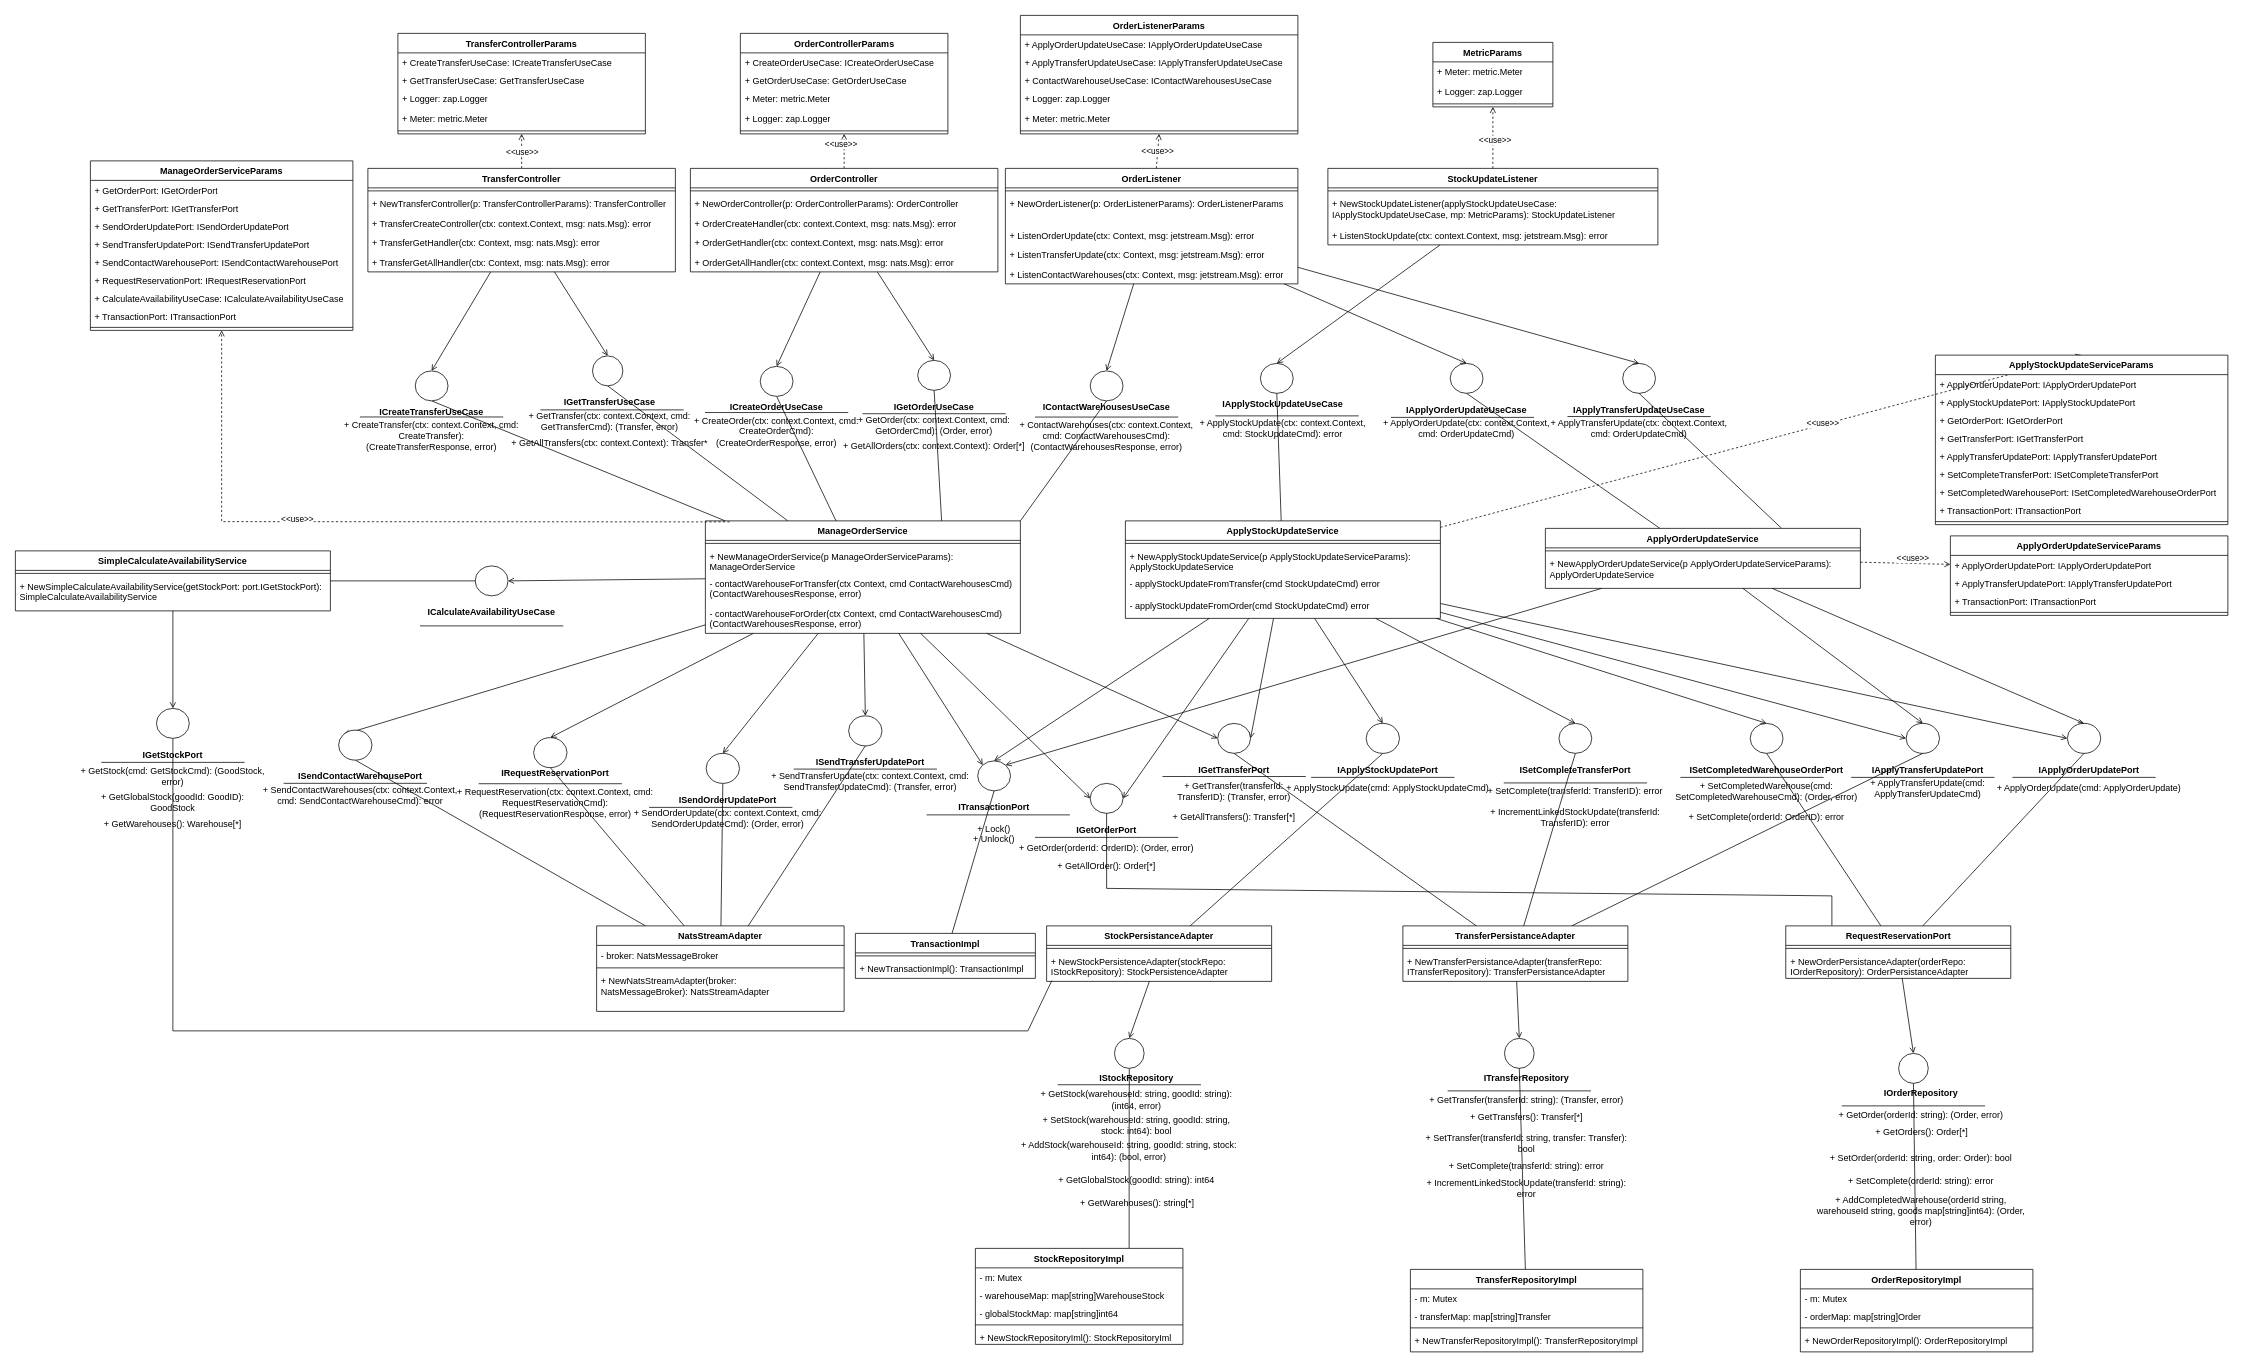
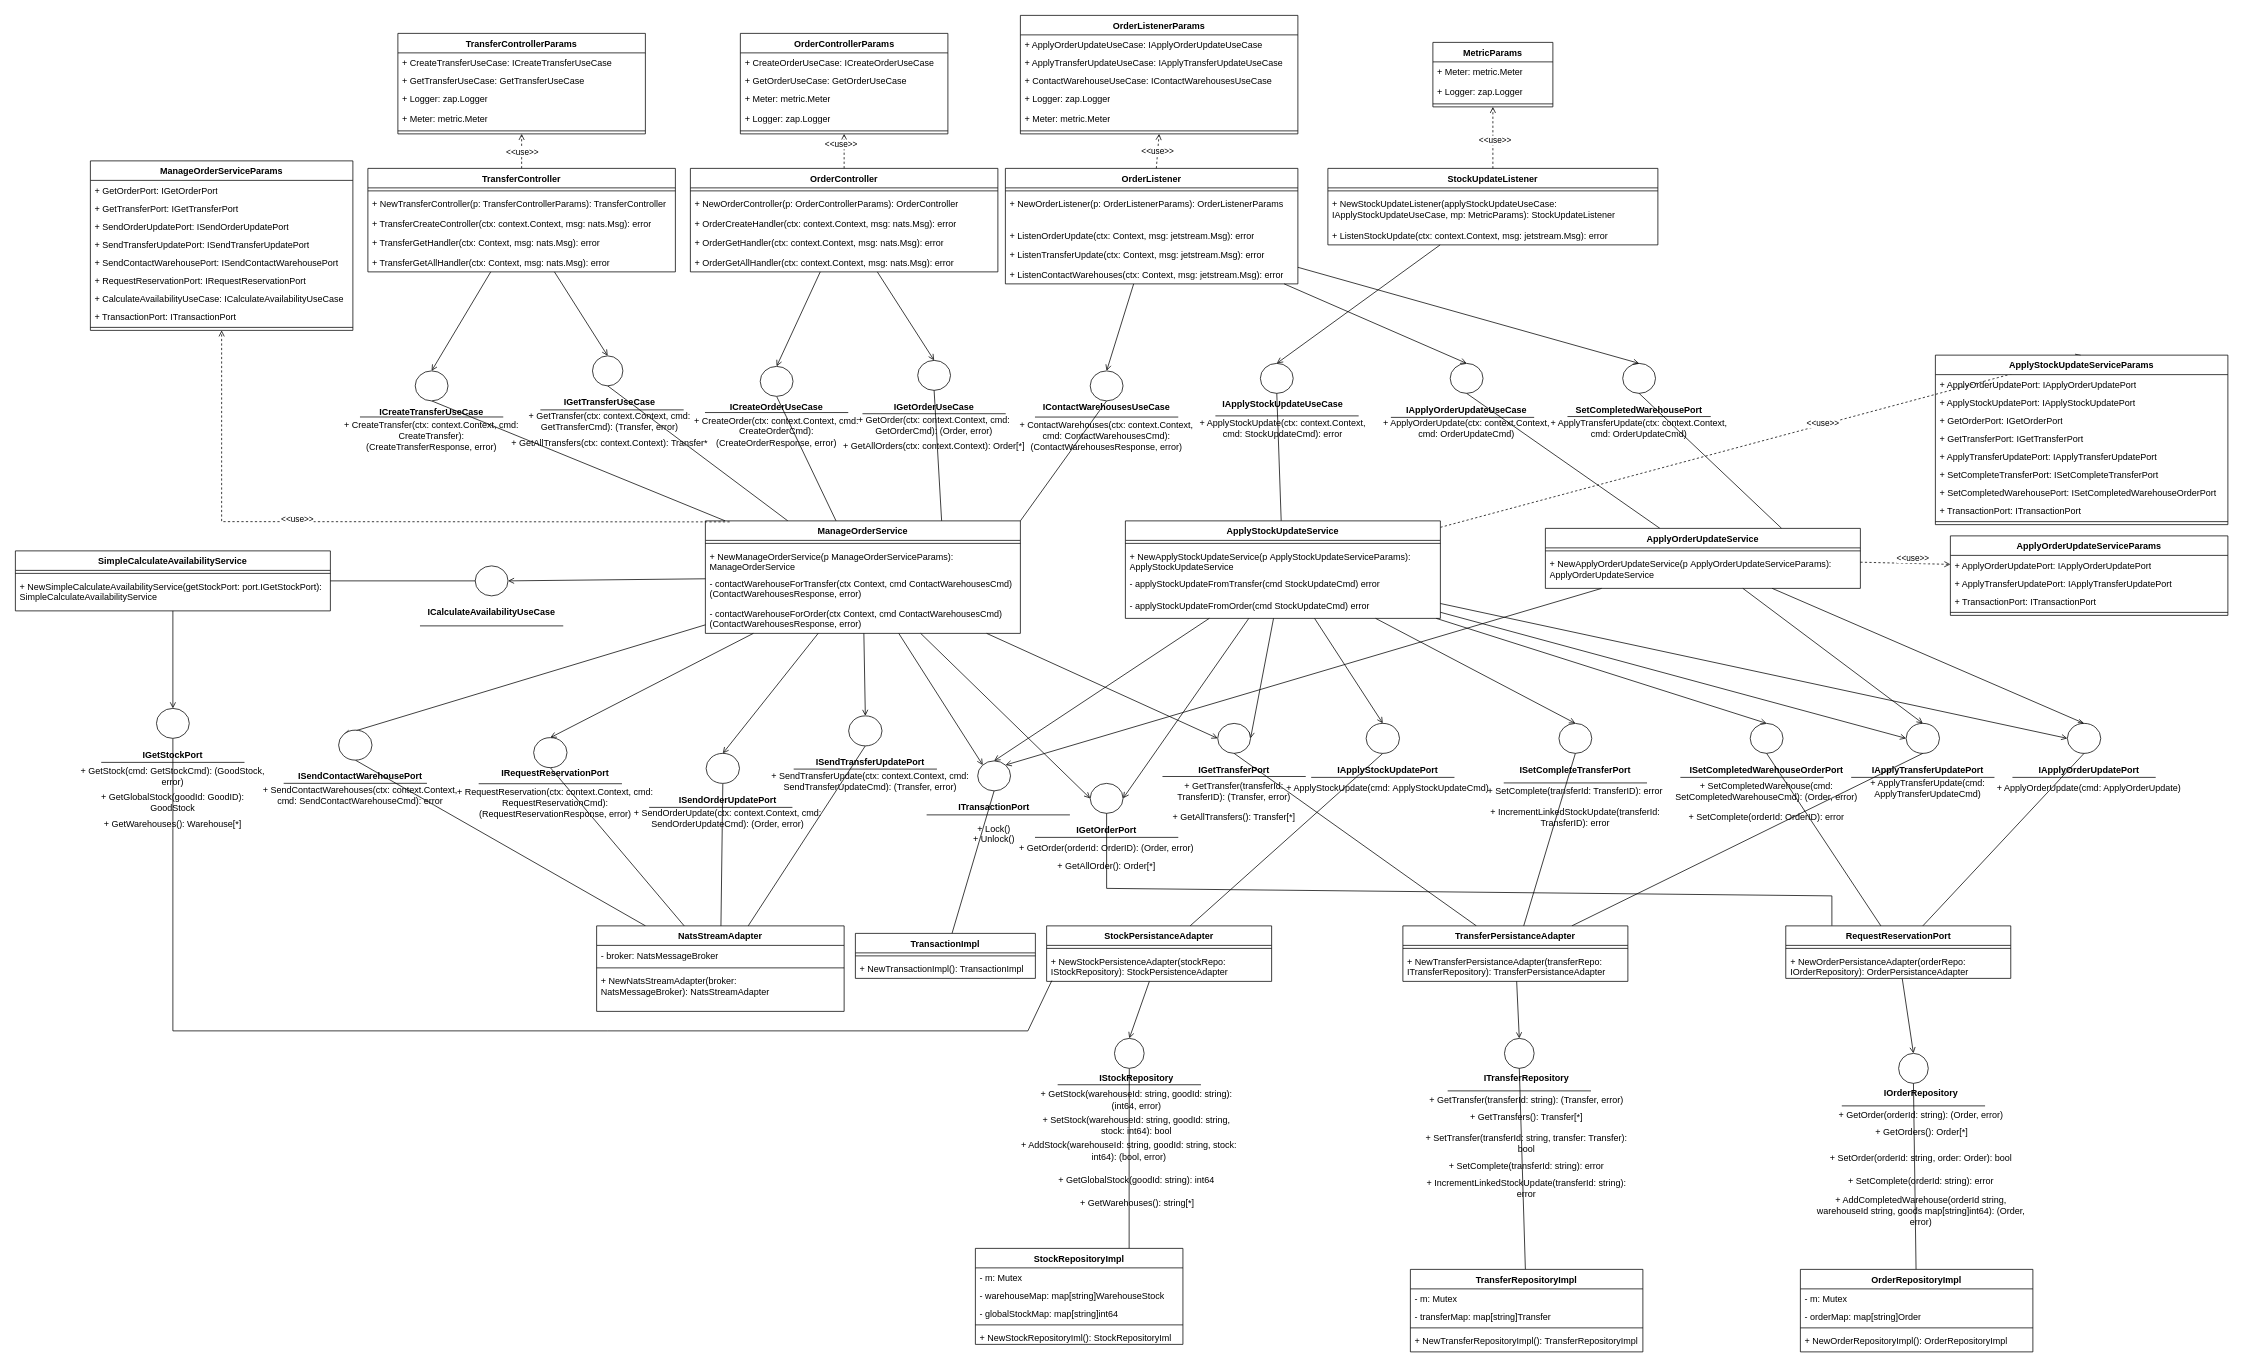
(1639, 410) -> (1639, 410)
